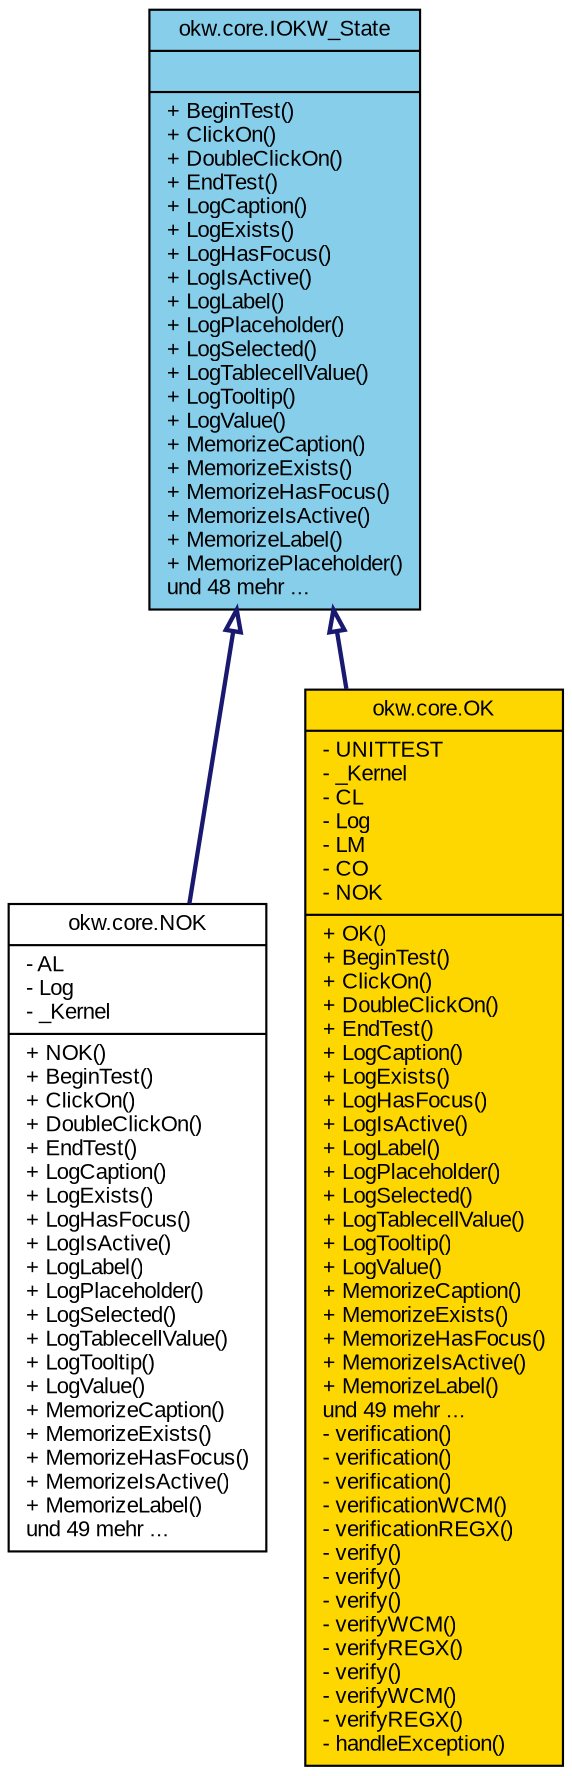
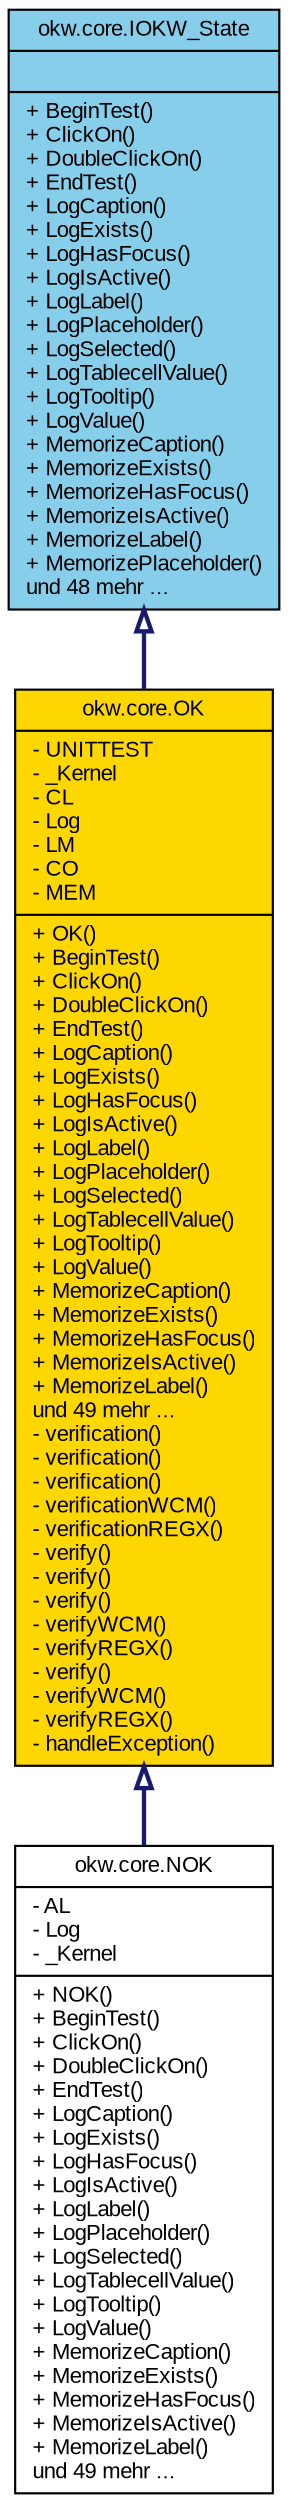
(211, 767) -> (144, 1817)
(353, 893) -> (65, 893)
